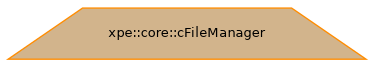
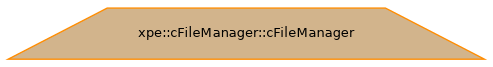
(187, 34) -> (246, 34)
